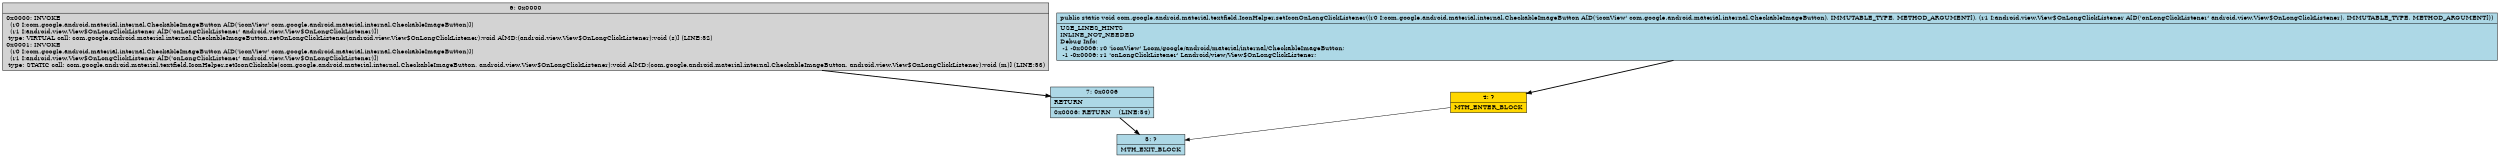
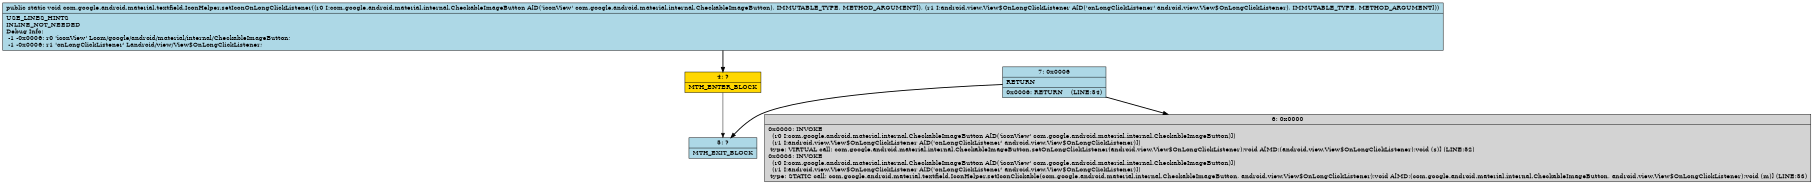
(36, 45) -> (798, 156)
(934, 83) -> (1135, 105)
